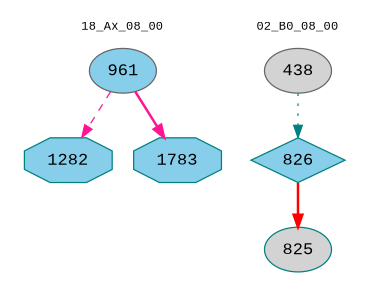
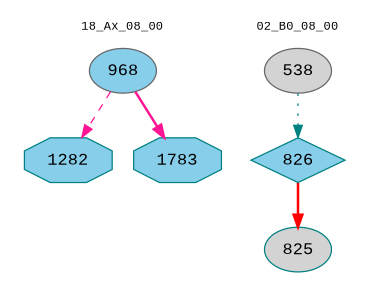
(123, 71) -> (123, 71)
(298, 71) -> (298, 71)
